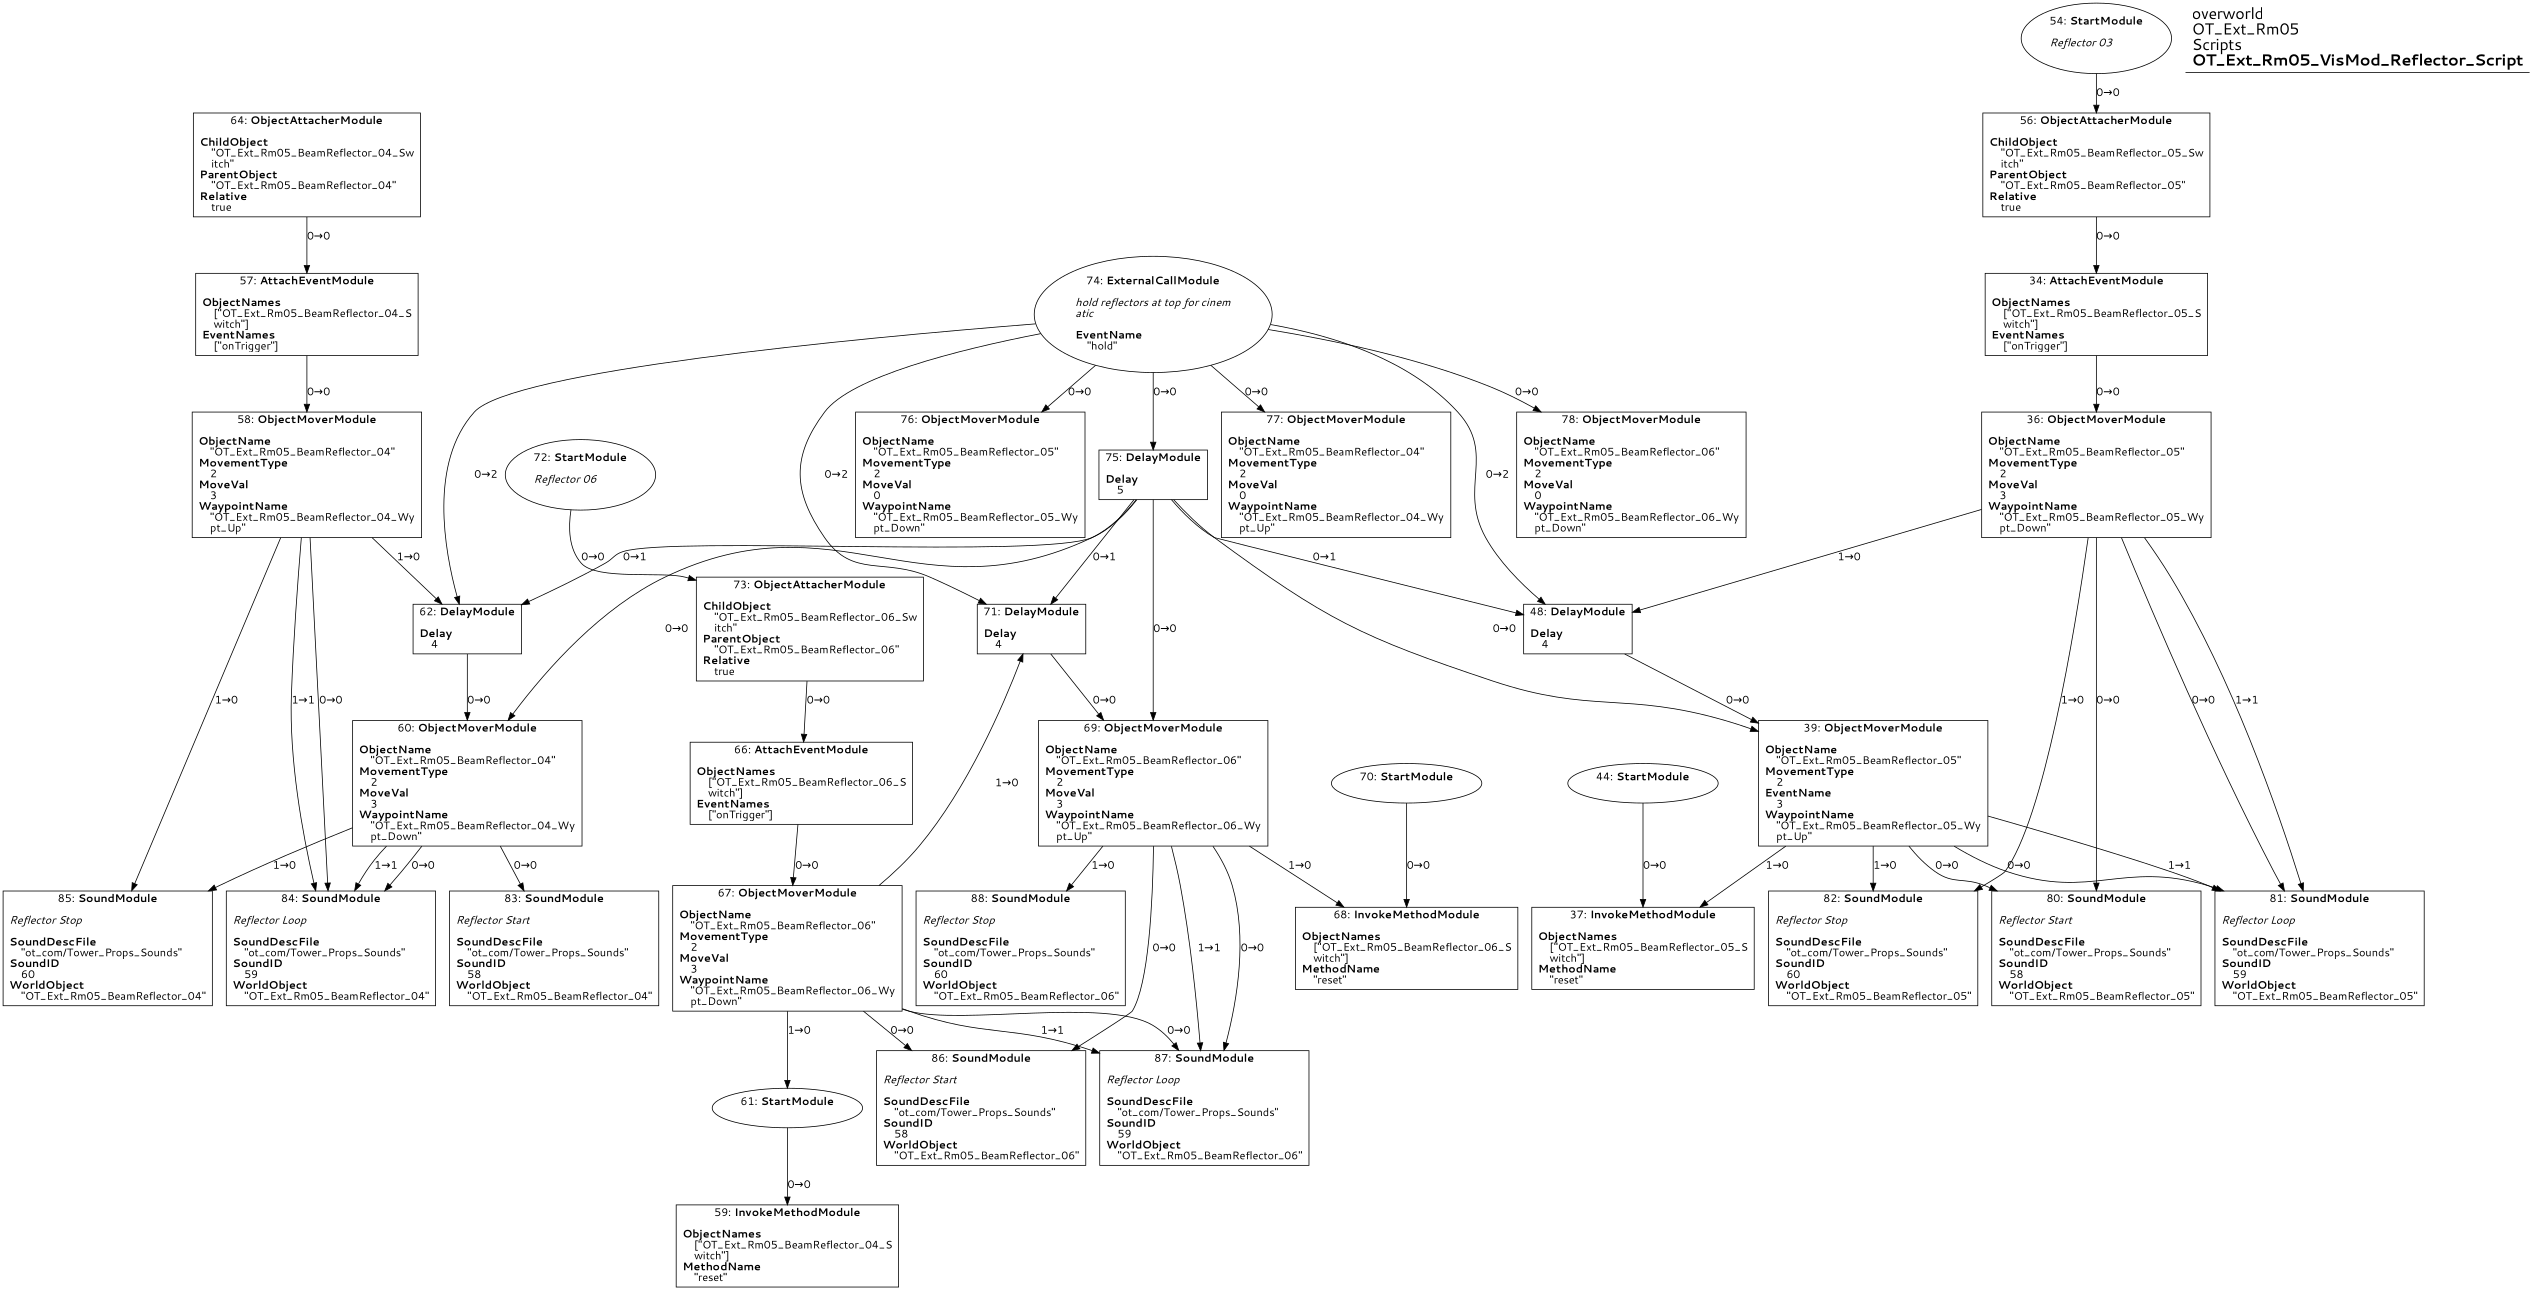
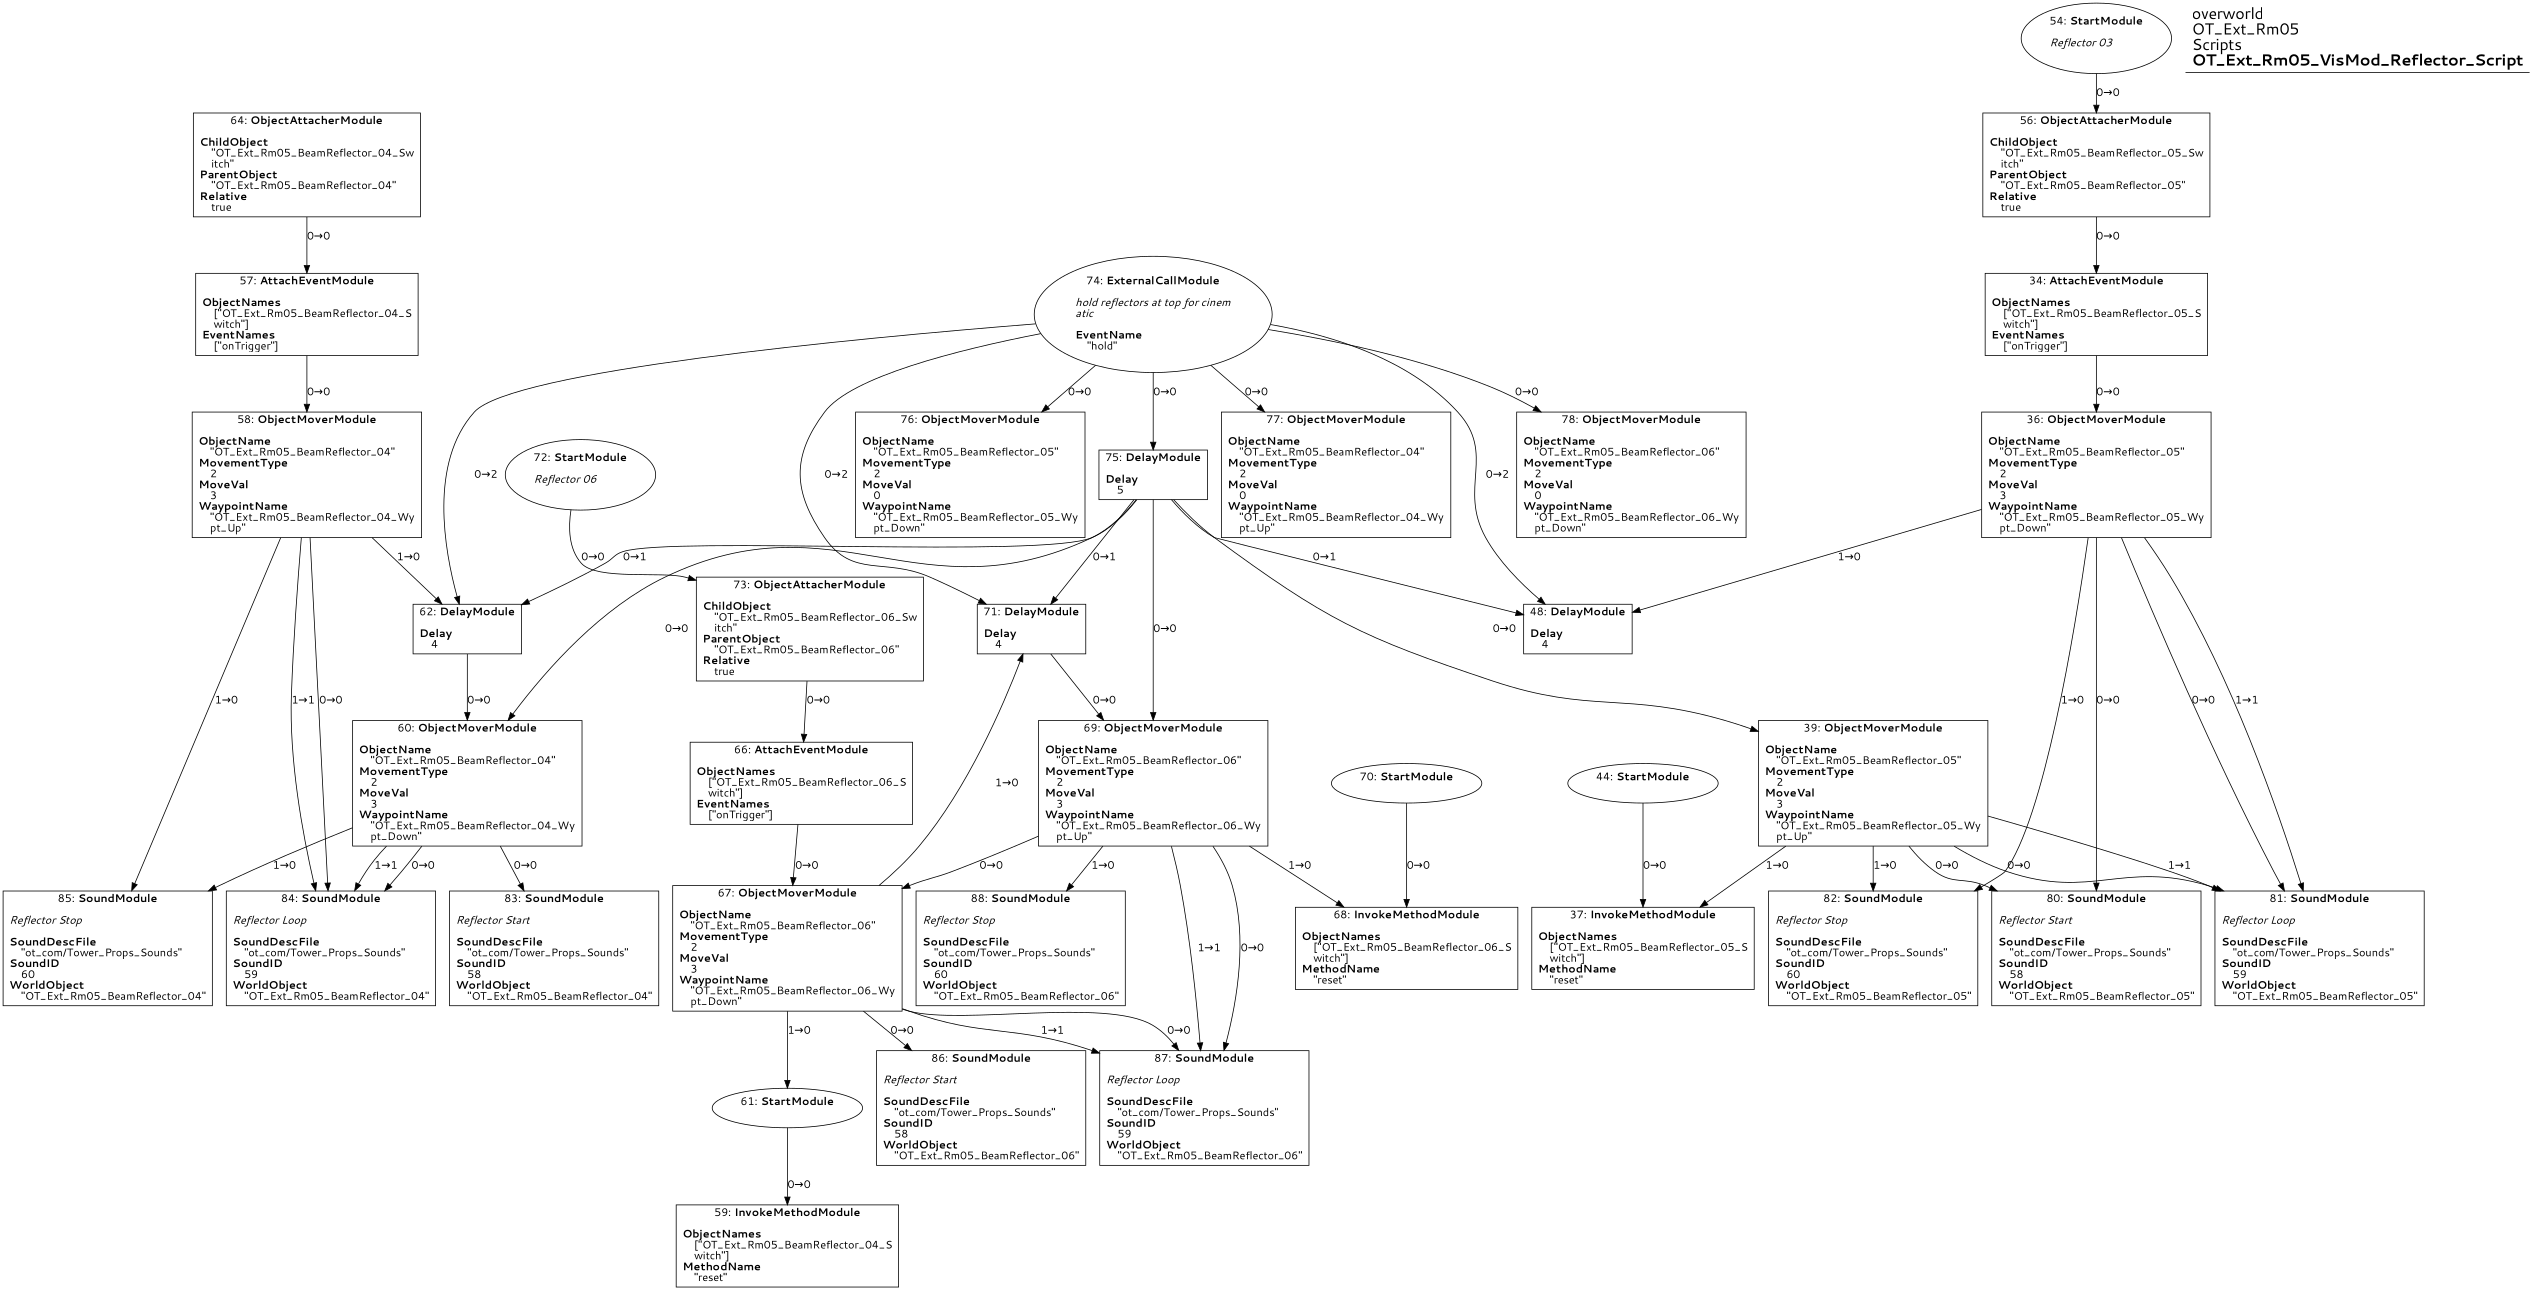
(1688, 687) -> none
(1798, 793) -> (1790, 793)
(1146, 962) -> (975, 863)
